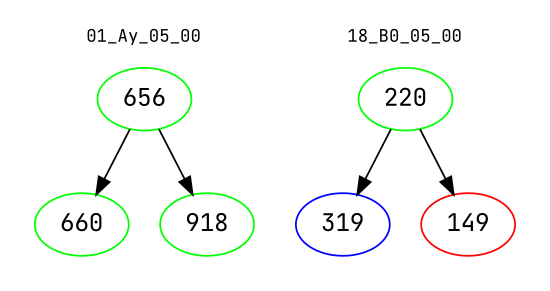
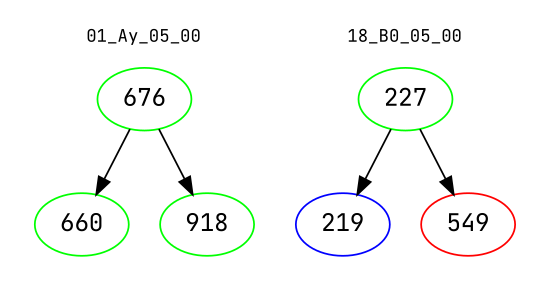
(144, 99) -> (144, 99)
(405, 99) -> (405, 99)
(343, 224) -> (343, 224)
(468, 224) -> (468, 224)
